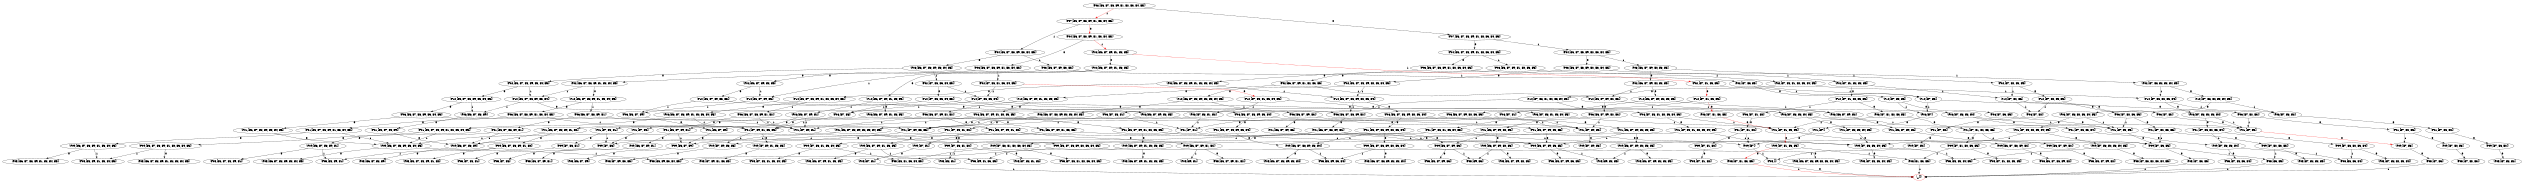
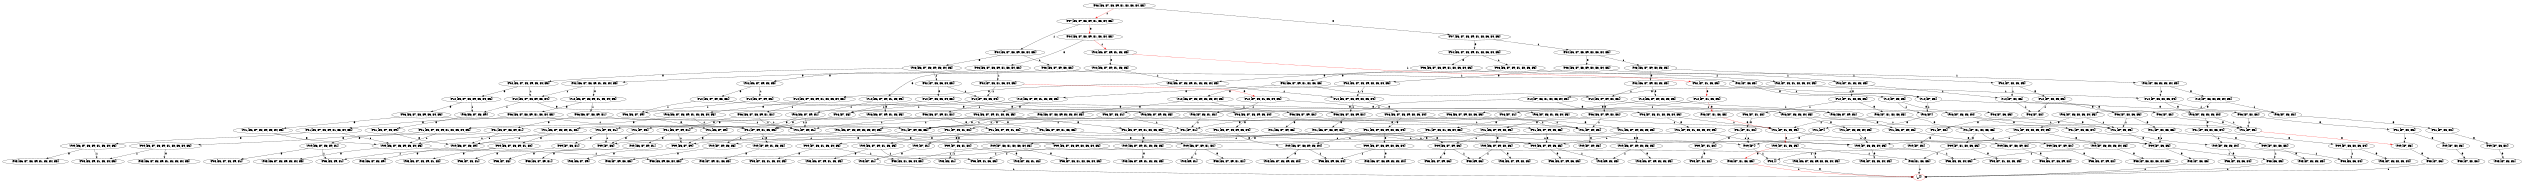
(924, 74) -> (1150, 76)
